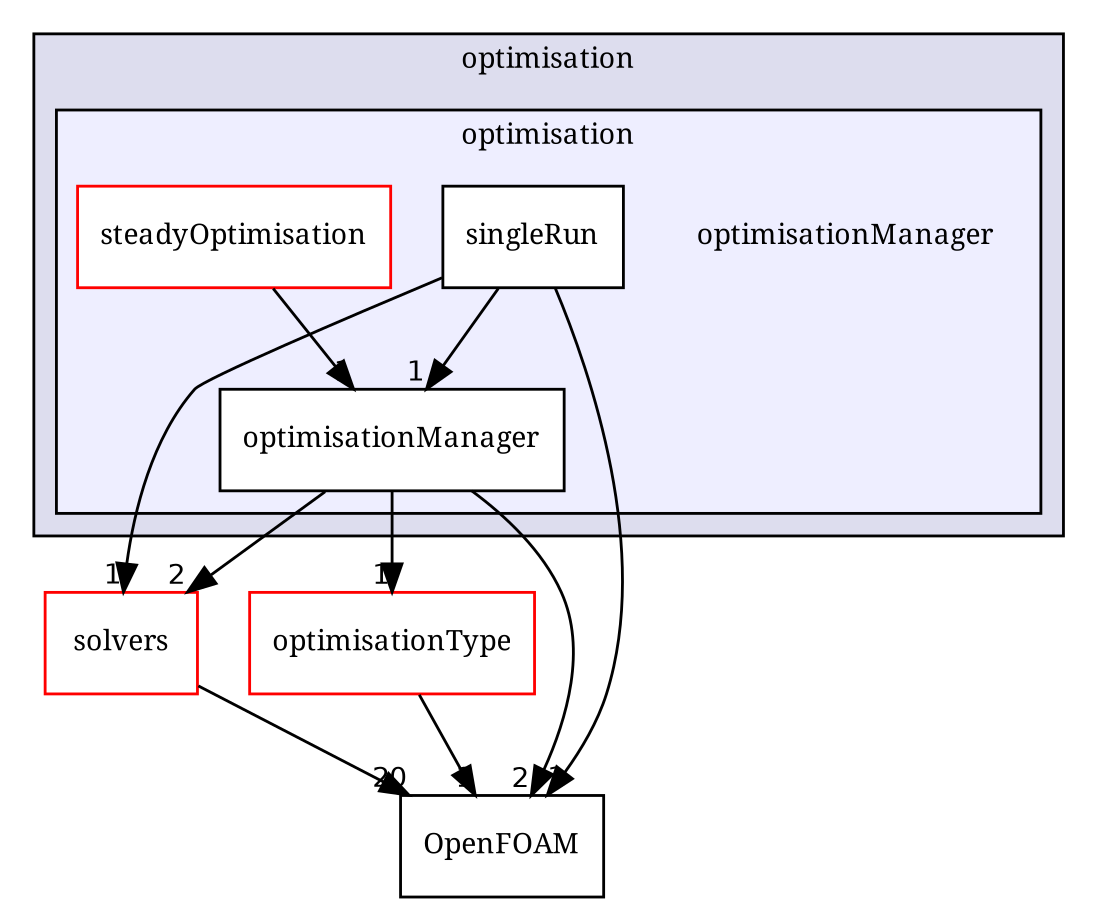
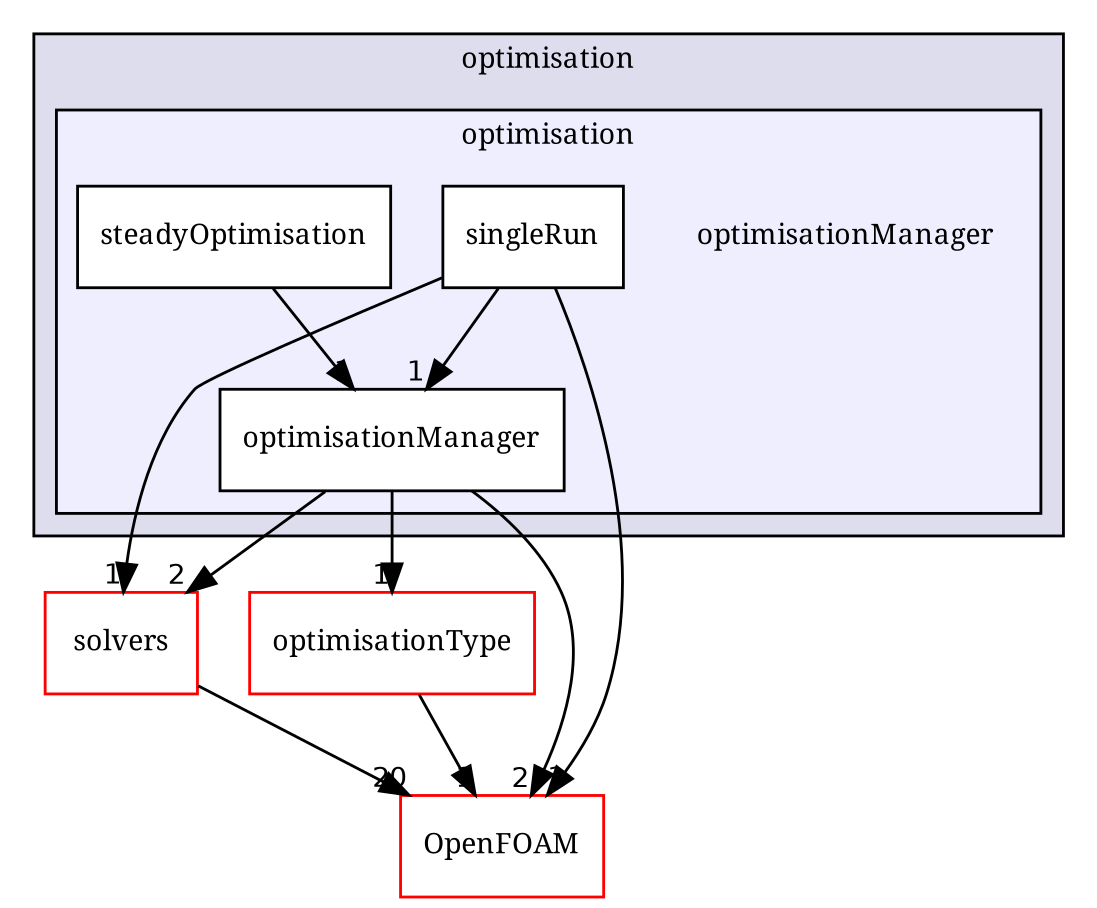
(234, 237) -> (234, 237)
(502, 846) -> (502, 846)
